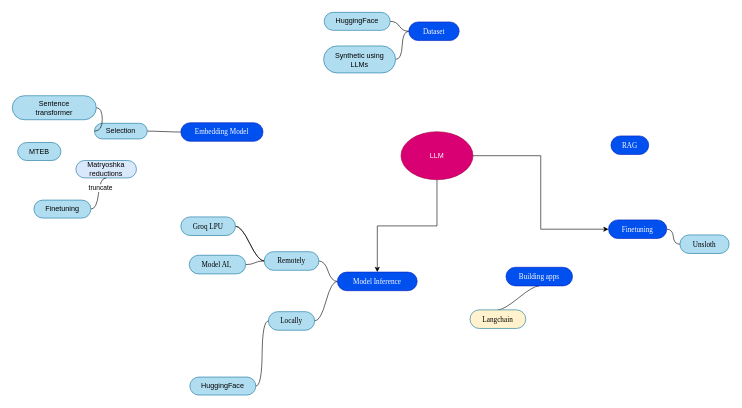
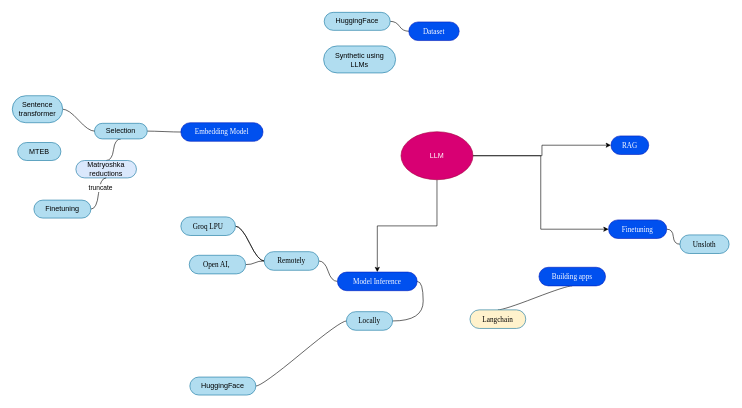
(402, 45) -> none
(54, 108) -> (38, 109)
none -> (542, 147)
none -> (114, 150)
(218, 265) -> (218, 265)
(539, 277) -> (572, 277)
(292, 321) -> (370, 321)
